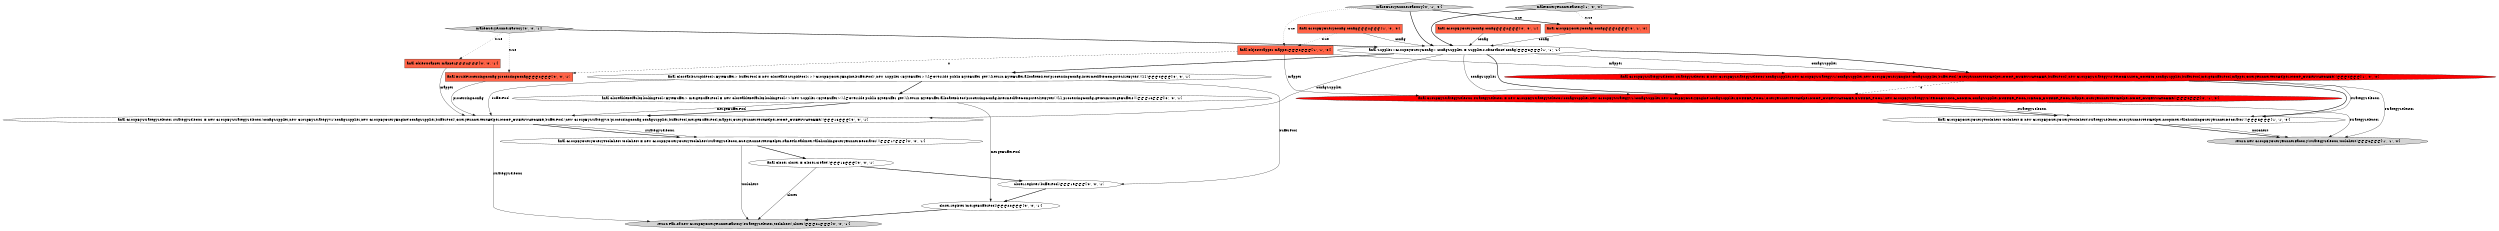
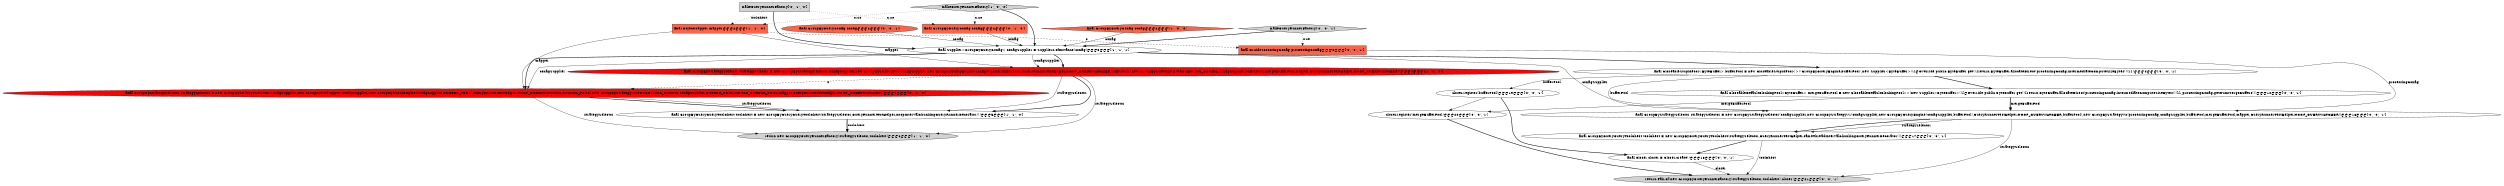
(1409, 7) -> (775, 7)
(1495, 17) -> (871, 18)
(1291, 29) -> (759, 18)
(1350, 29) -> (1137, 29)
(1488, 29) -> (850, 29)
(1319, 39) -> (846, 17)
(452, 64) -> none
(940, 174) -> (1548, 148)
(1026, 195) -> (1469, 104)
